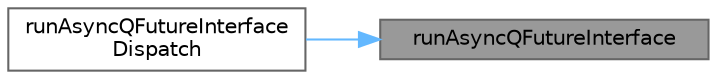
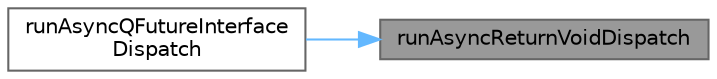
(544, 39) -> (544, 39)
